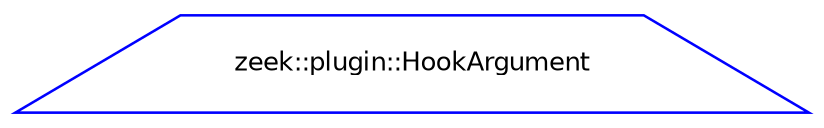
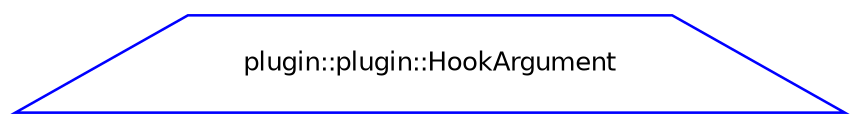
(412, 64) -> (430, 64)
